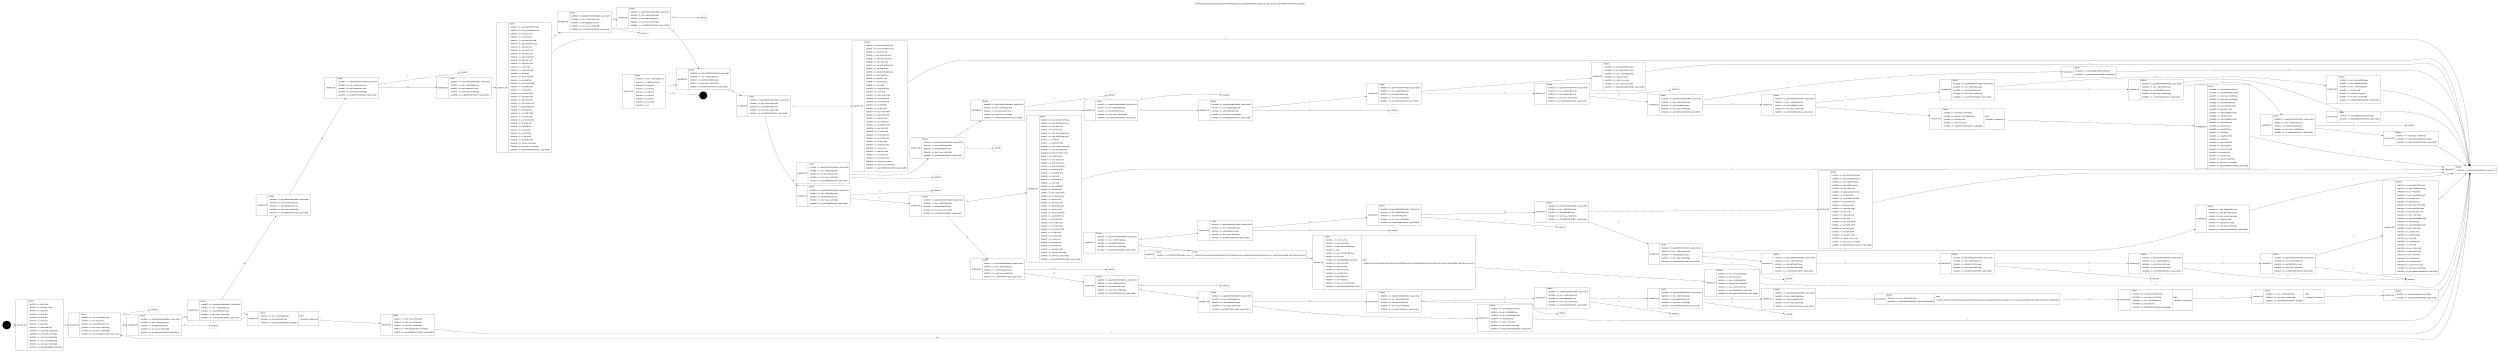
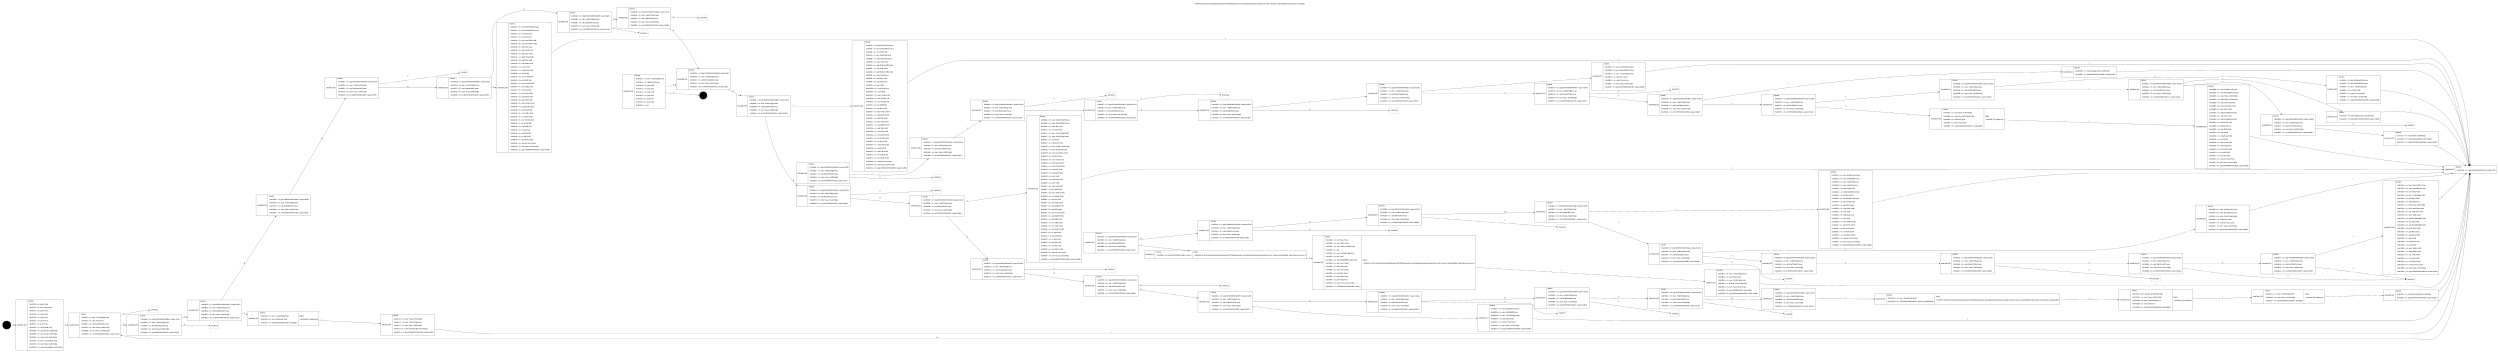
(555, 36) -> (498, 20)
(997, 148) -> none
